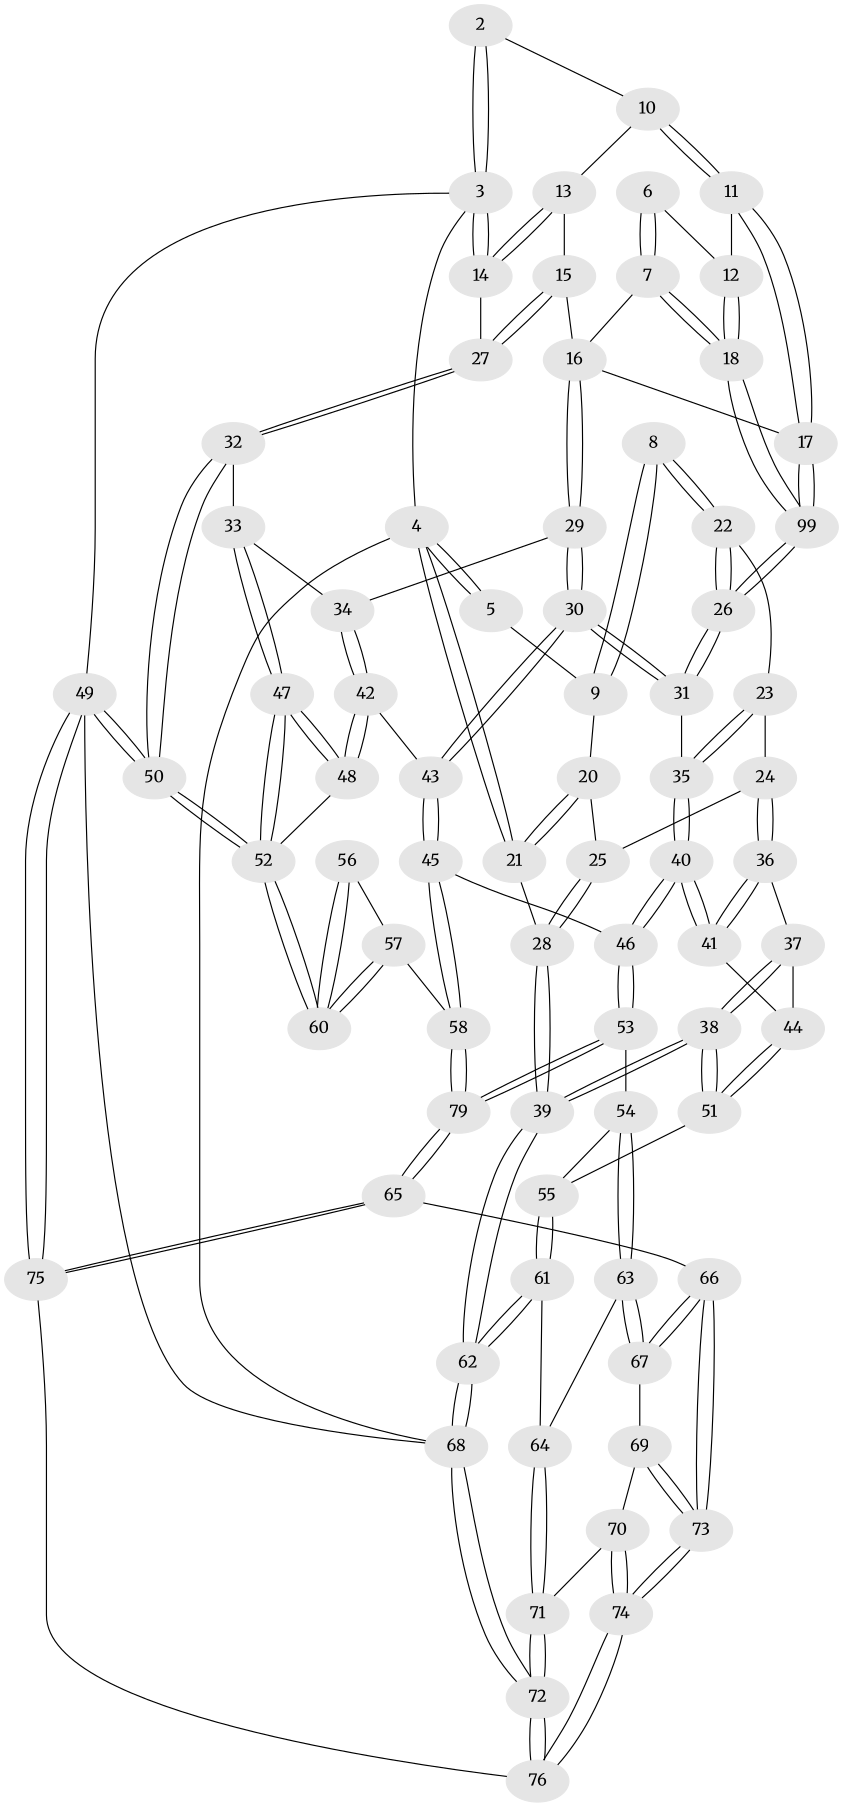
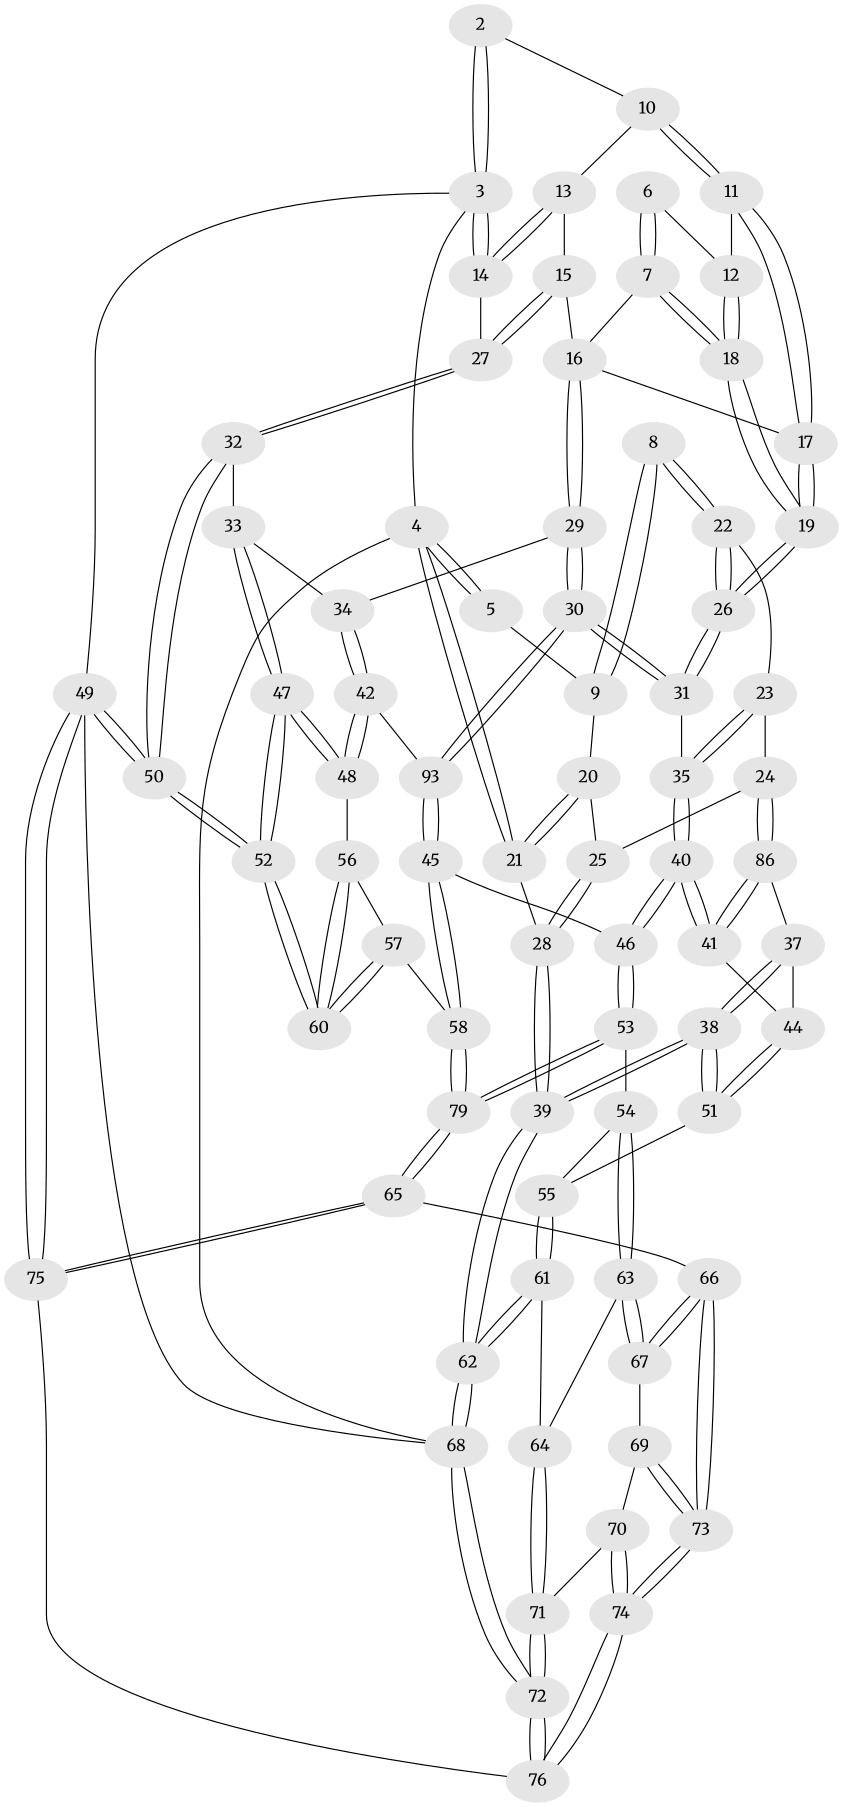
(807, 527) -> (807, 527)
(431, 778) -> (431, 778)
(306, 820) -> (347, 820)
(765, 862) -> (765, 862)
